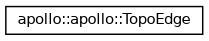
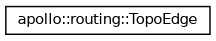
(104, 20) -> (108, 20)
